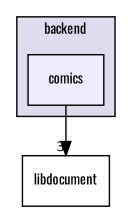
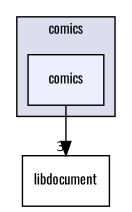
(66, 30) -> (66, 30)
